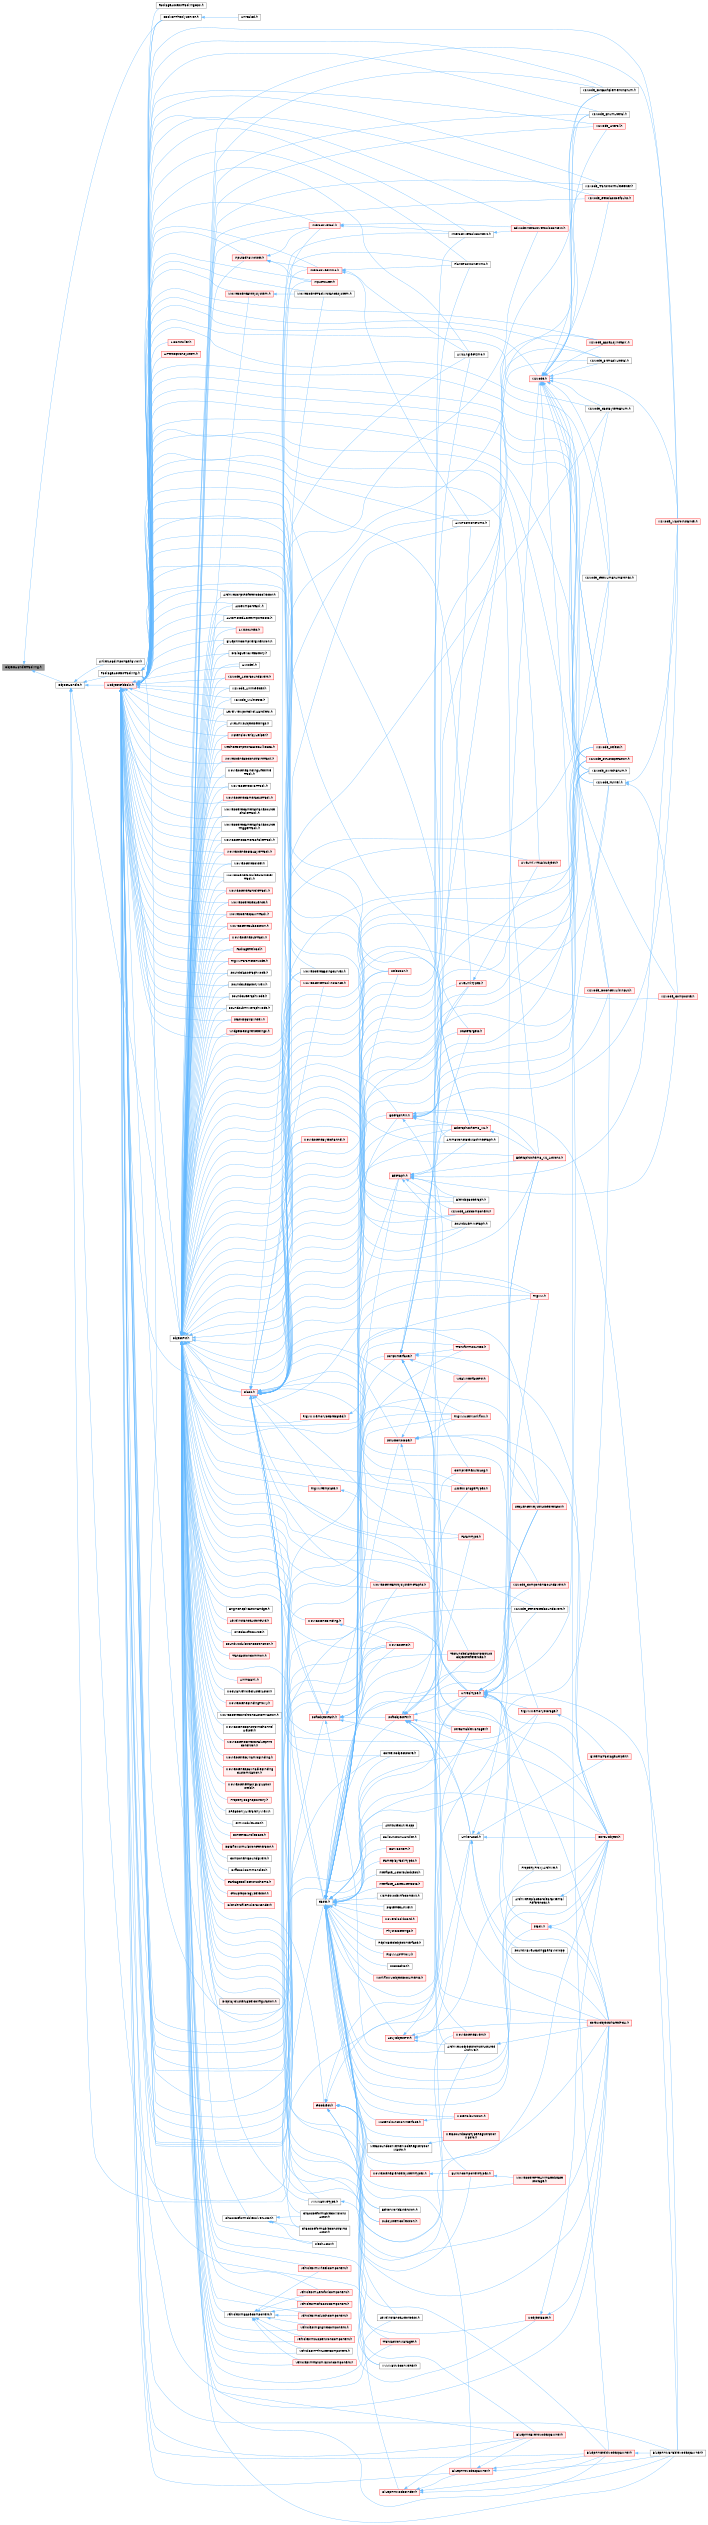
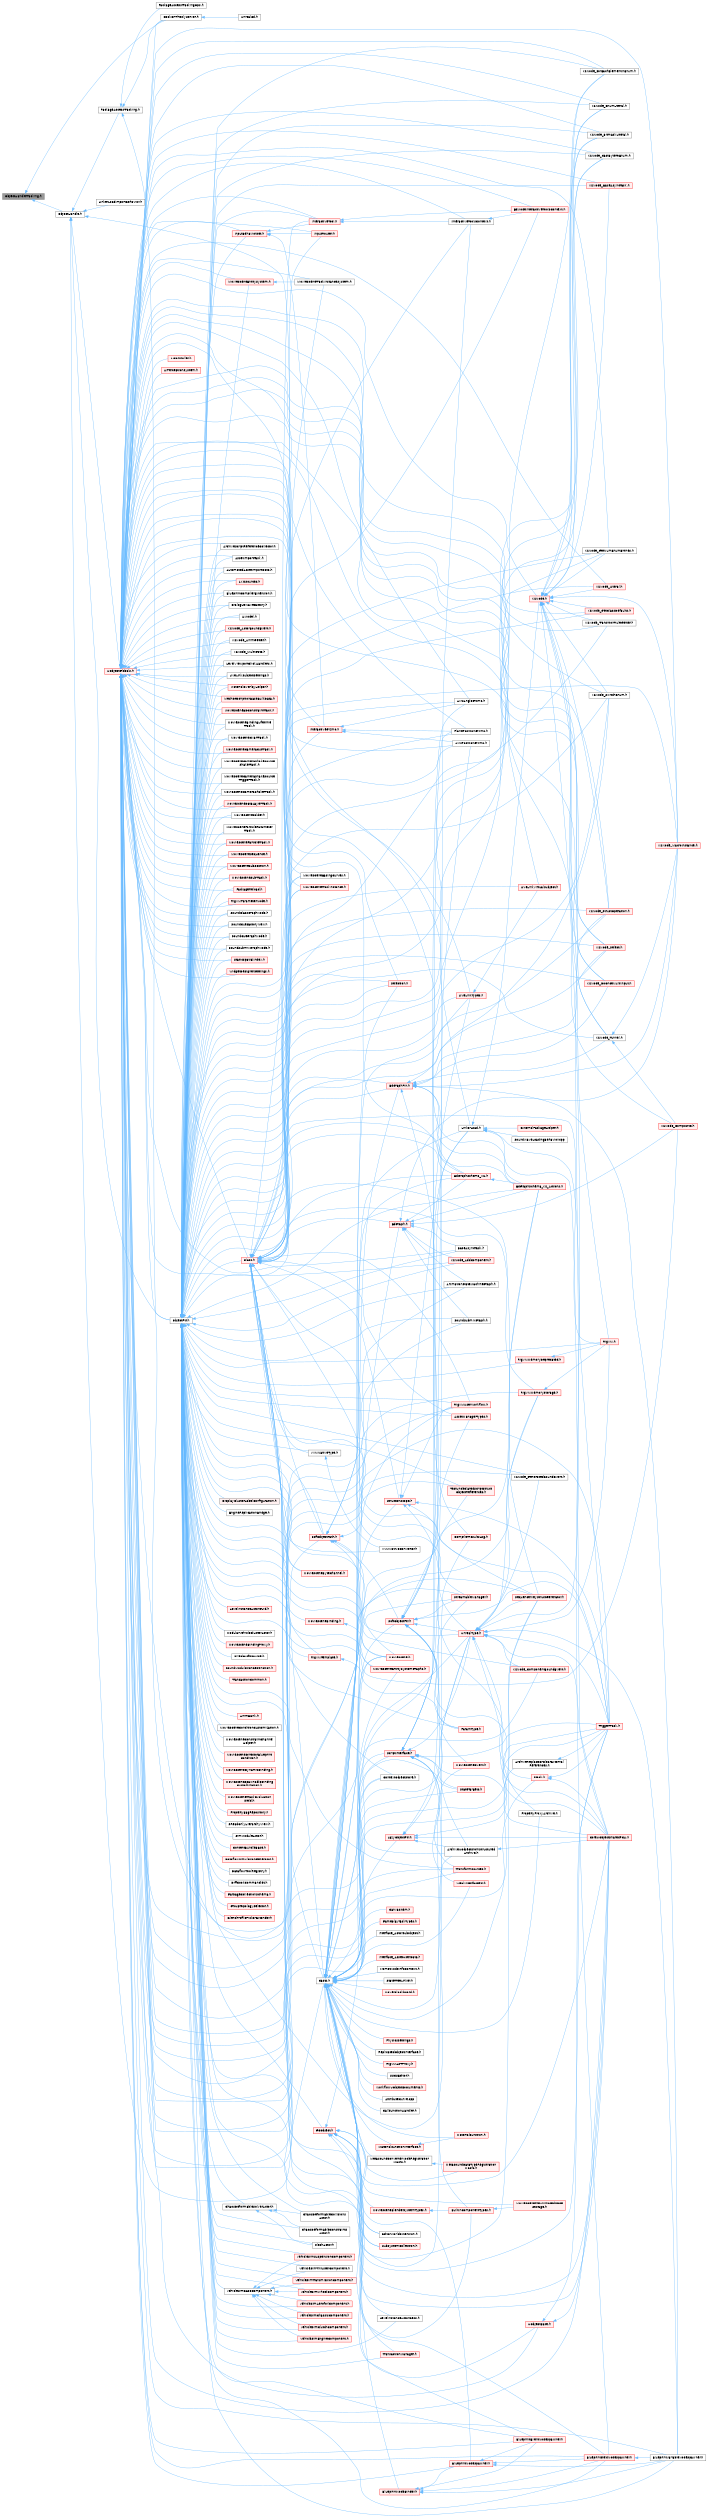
(250, 914) -> none
(471, 1200) -> (471, 1248)
(586, 1731) -> (573, 1369)
(609, 1837) -> (609, 1726)
(250, 1859) -> (250, 1871)
